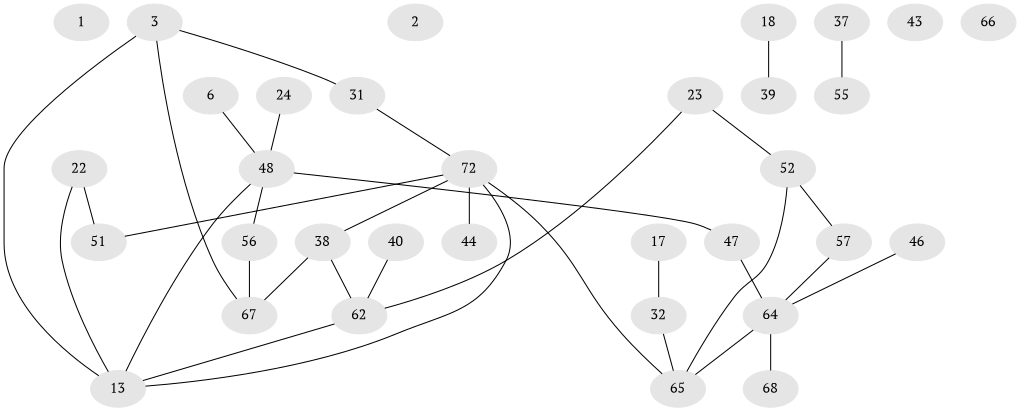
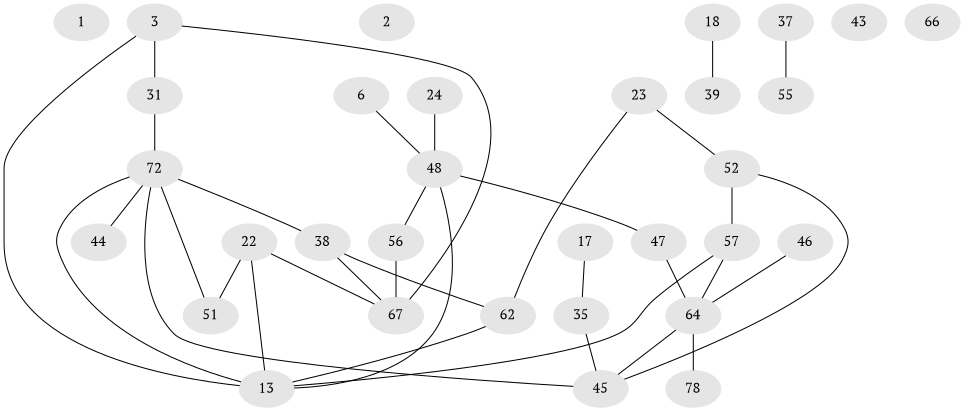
(396, 242) -> none
none -> (323, 279)
(659, 316) -> (581, 316)
none -> (519, 359)
(678, 389) -> (601, 389)
(771, 389) -> (693, 389)
